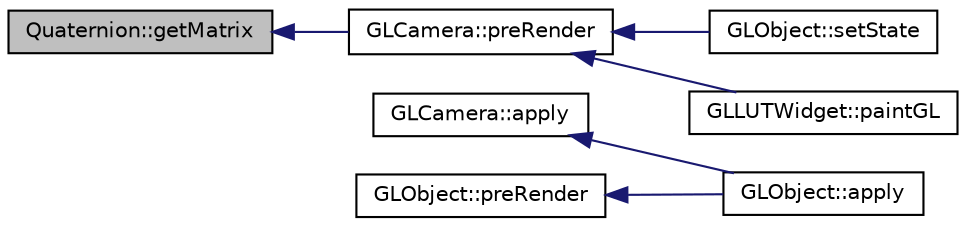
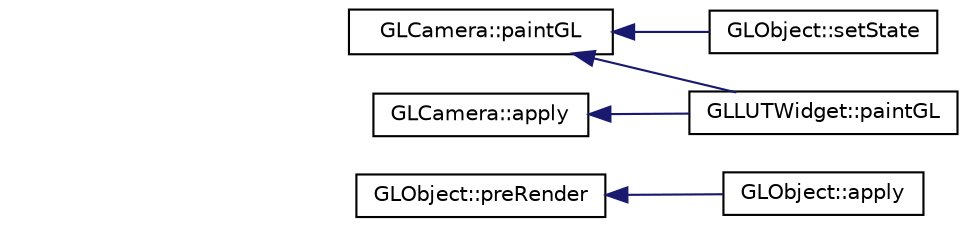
(140, 32) -> none
(481, 32) -> (481, 32)
(663, 157) -> (650, 114)
